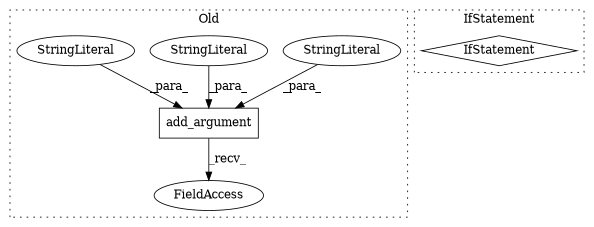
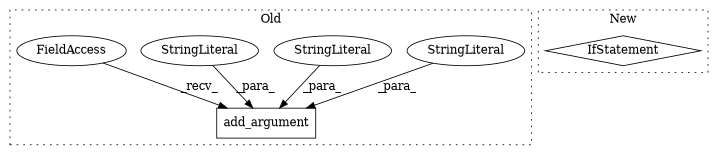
(499, 20) -> (623, 20)
(209, 155) -> (161, 84)
